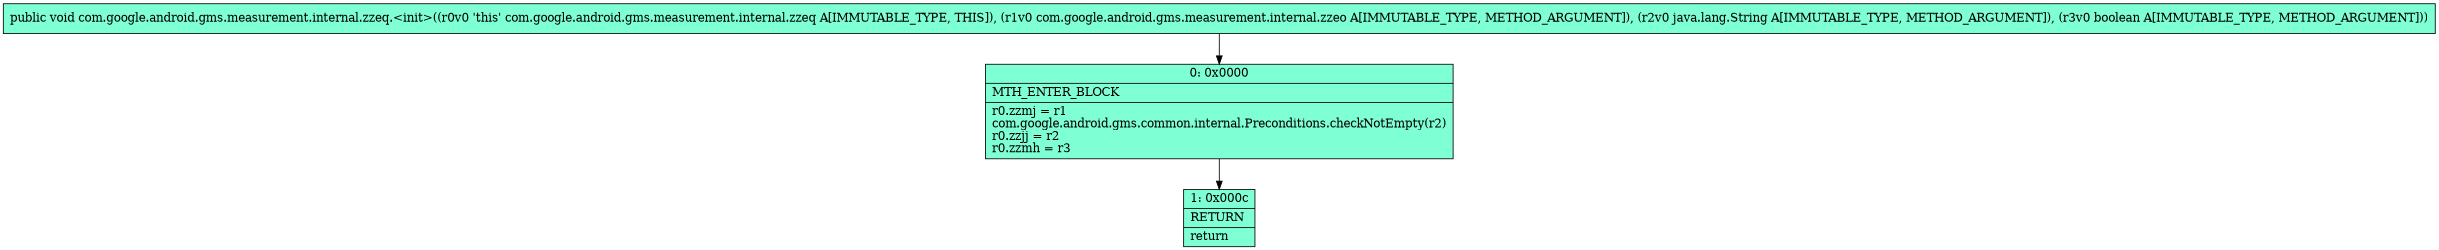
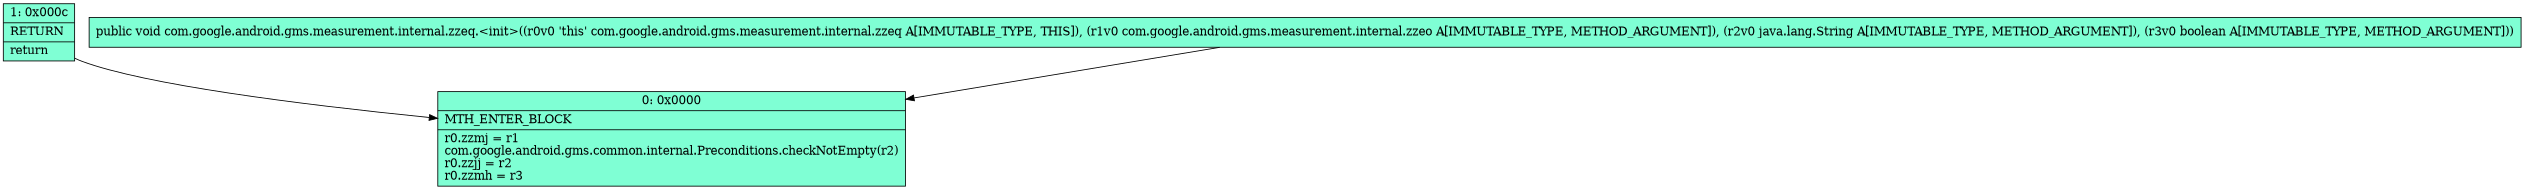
(1219, 170) -> (250, 96)
